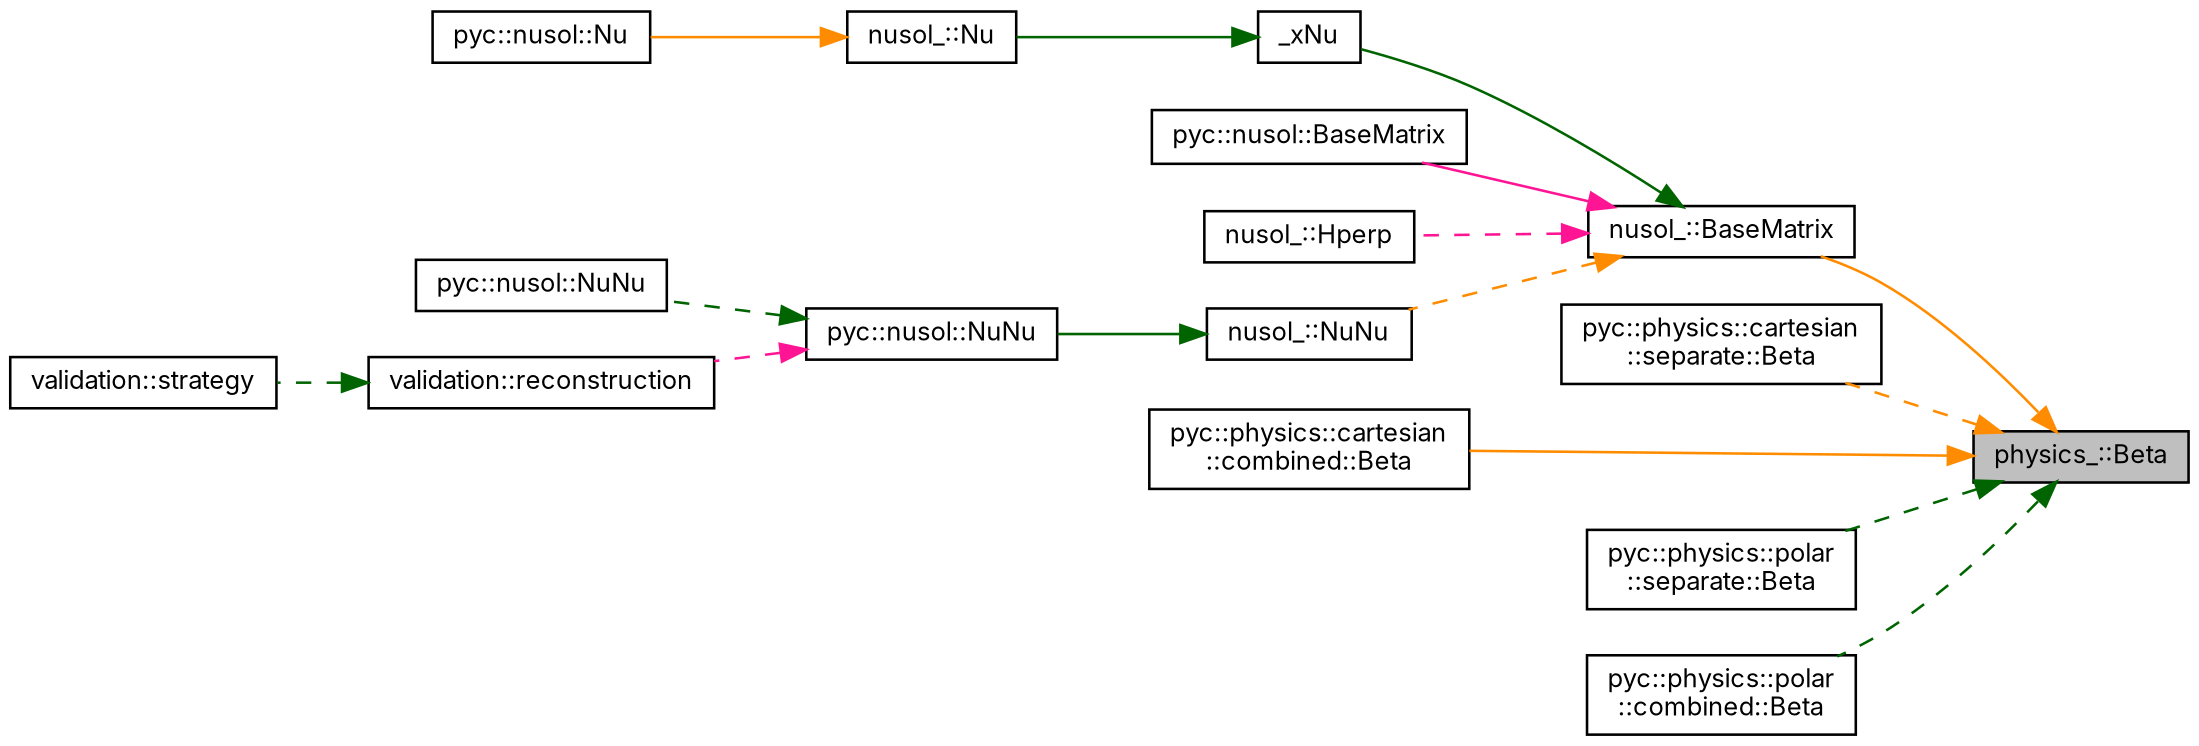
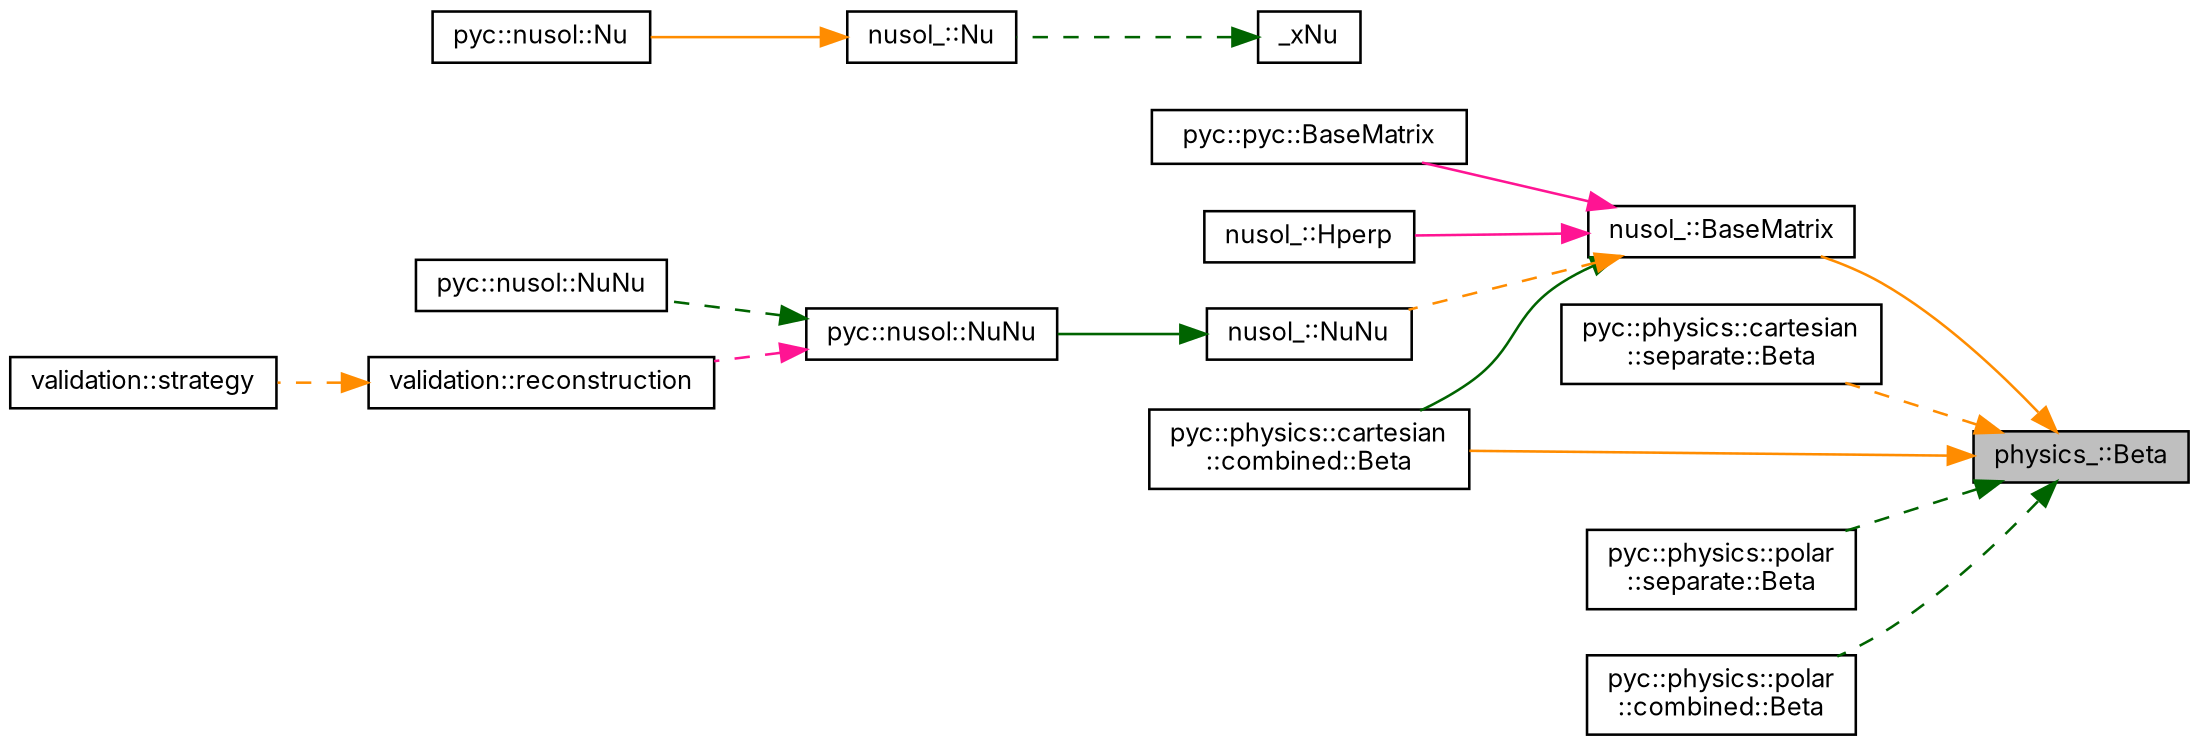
(1124, 37) -> (1124, 37)
(1517, 109) -> (1509, 341)
(1309, 137) -> (1309, 137)
(1488, 235) -> (1488, 235)
(310, 383) -> (310, 383)
